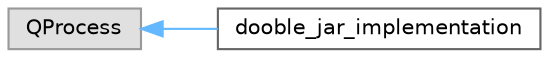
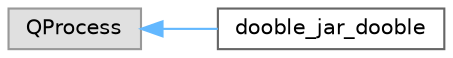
(379, 29) -> (331, 29)
